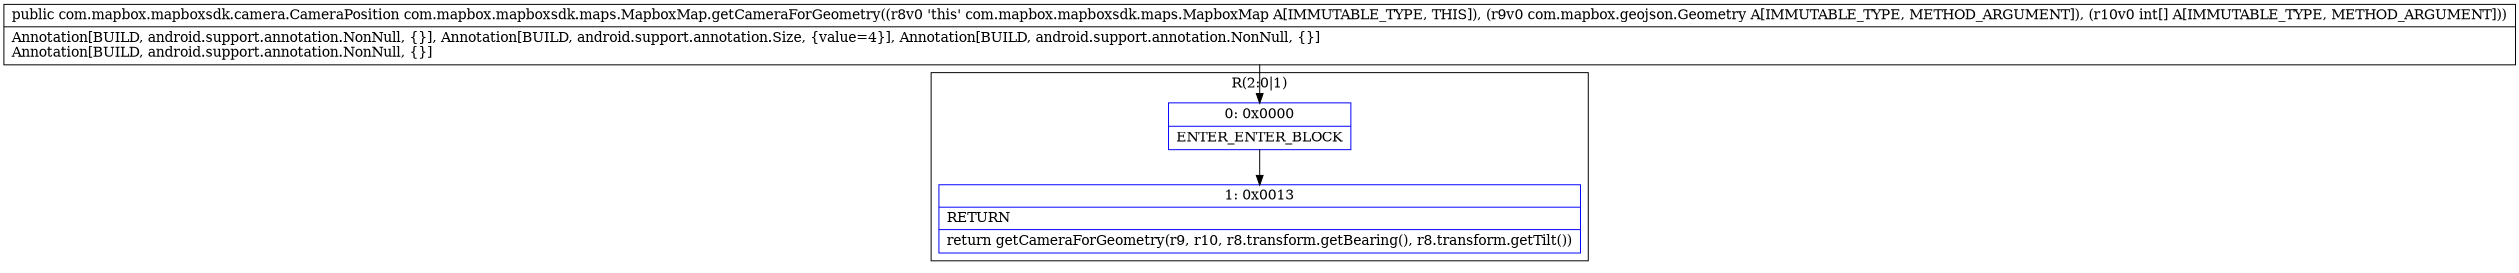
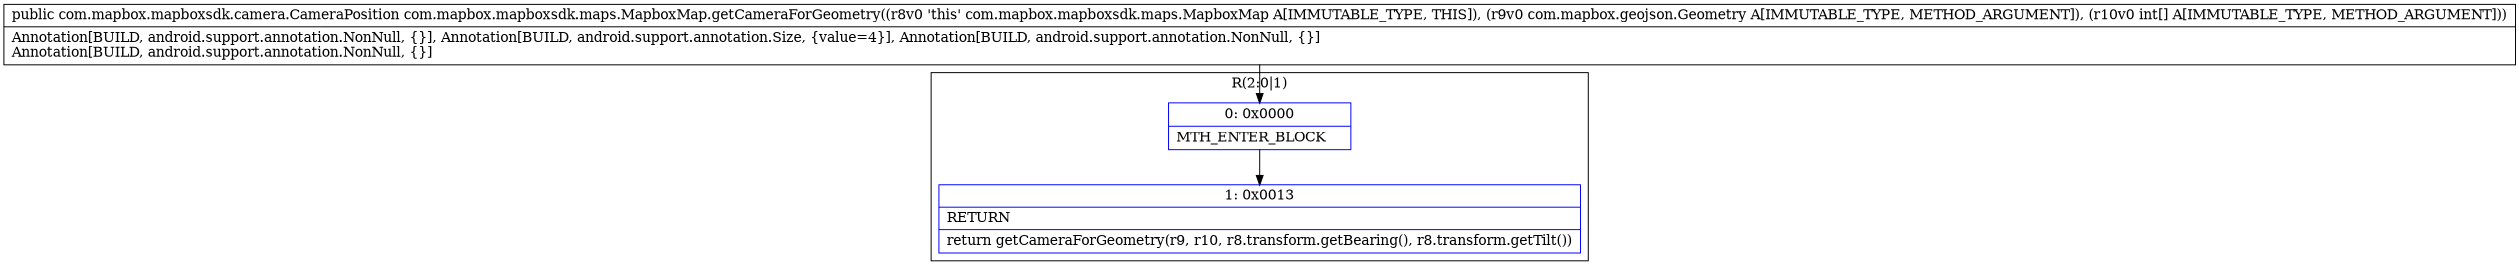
(1260, 137) -> (1251, 137)
